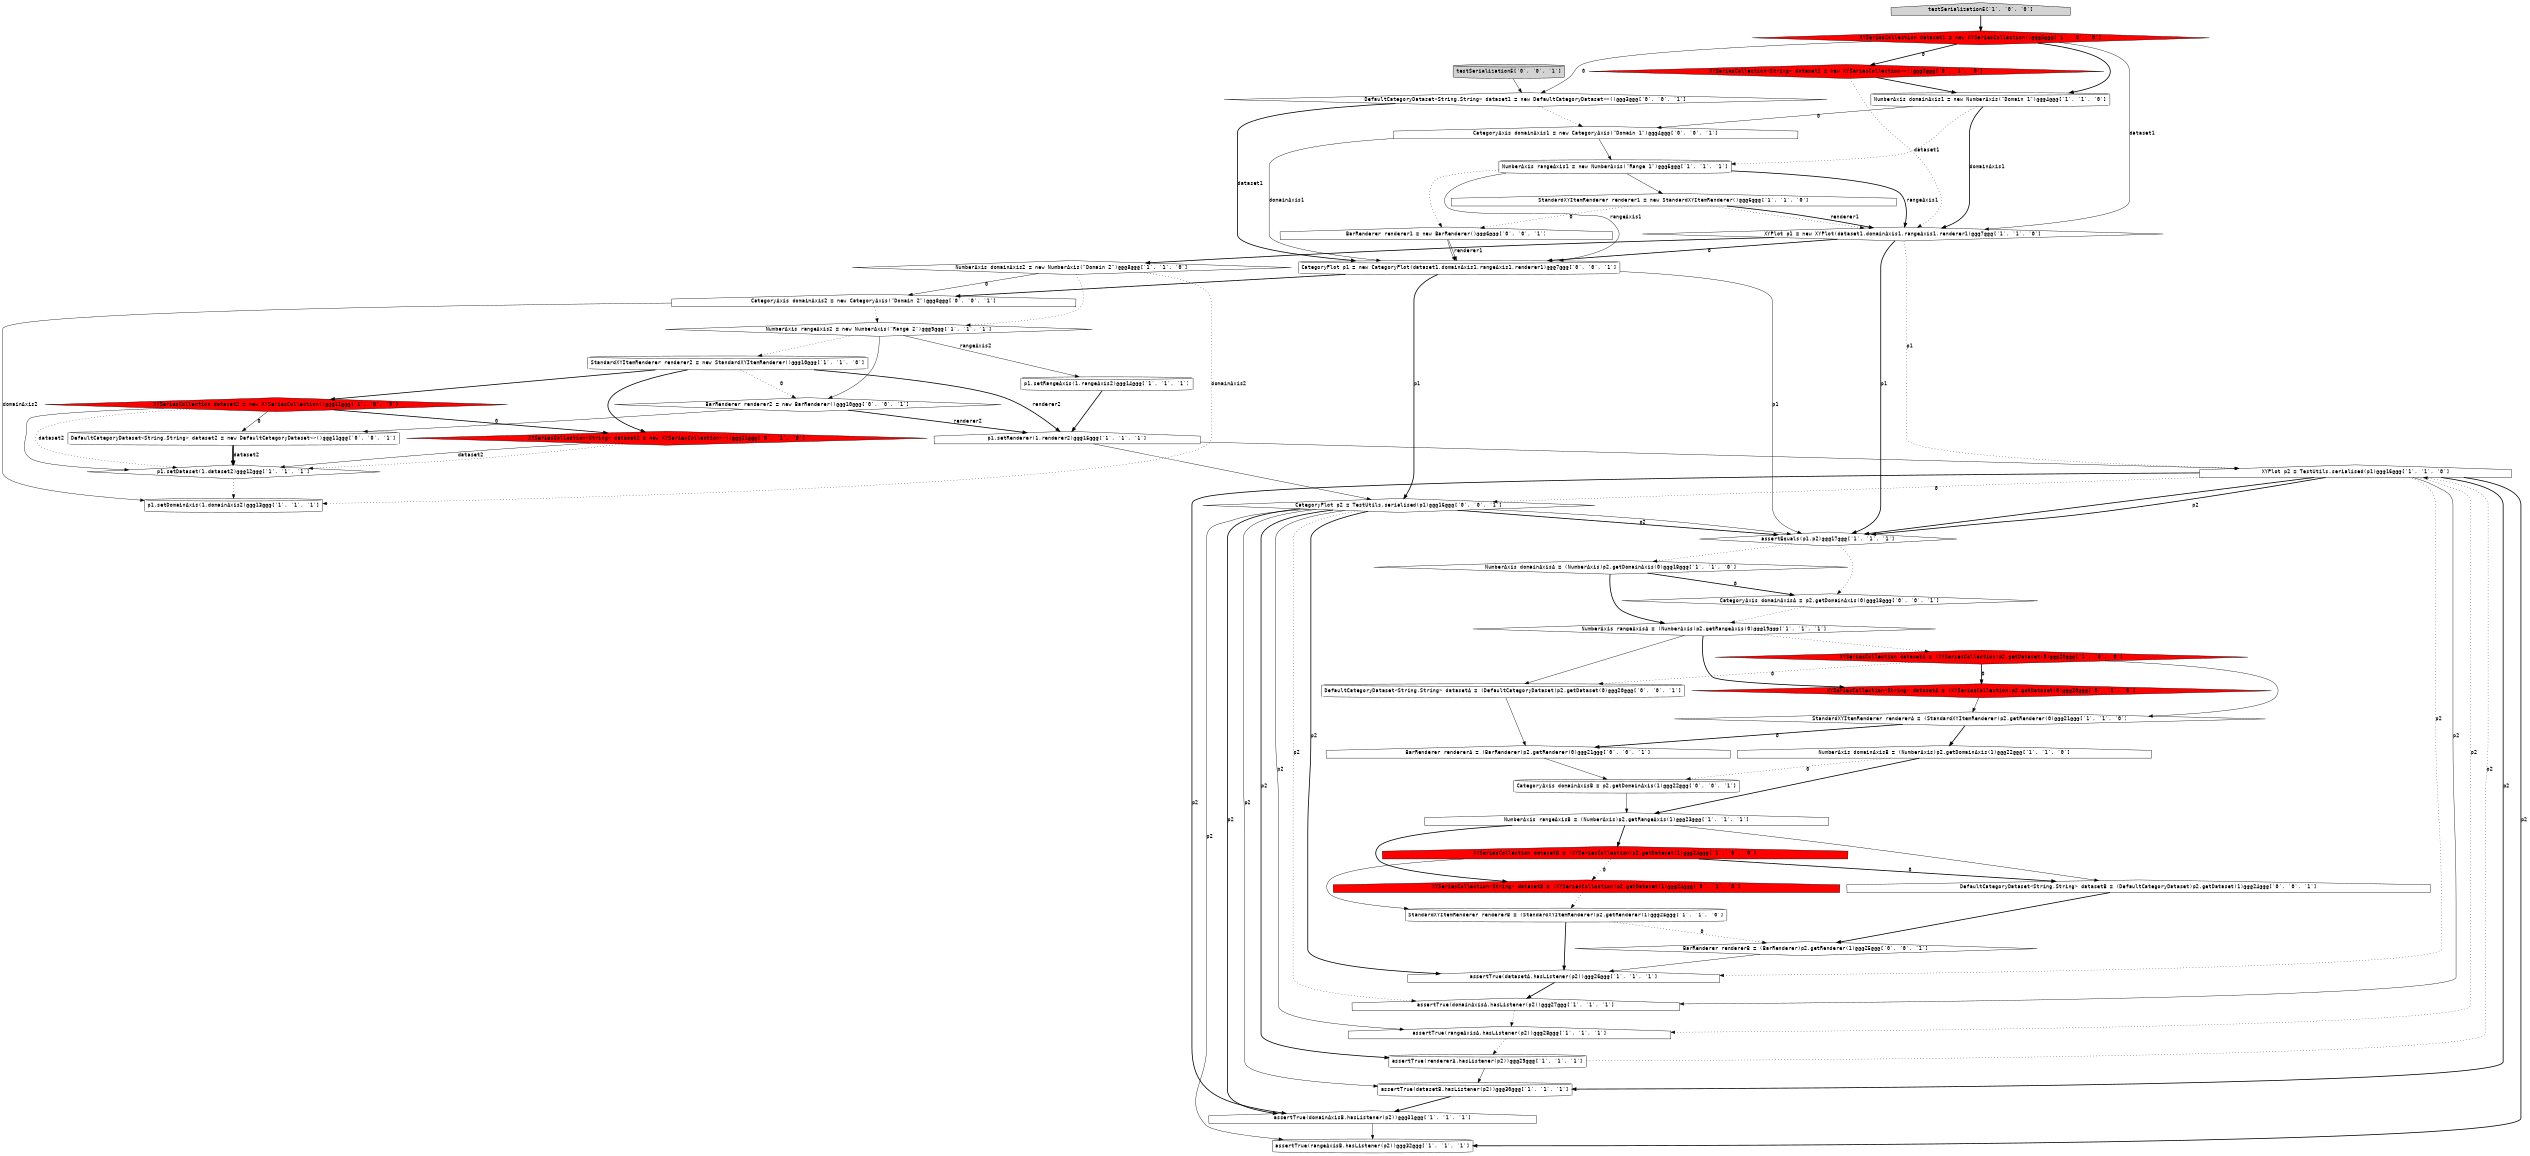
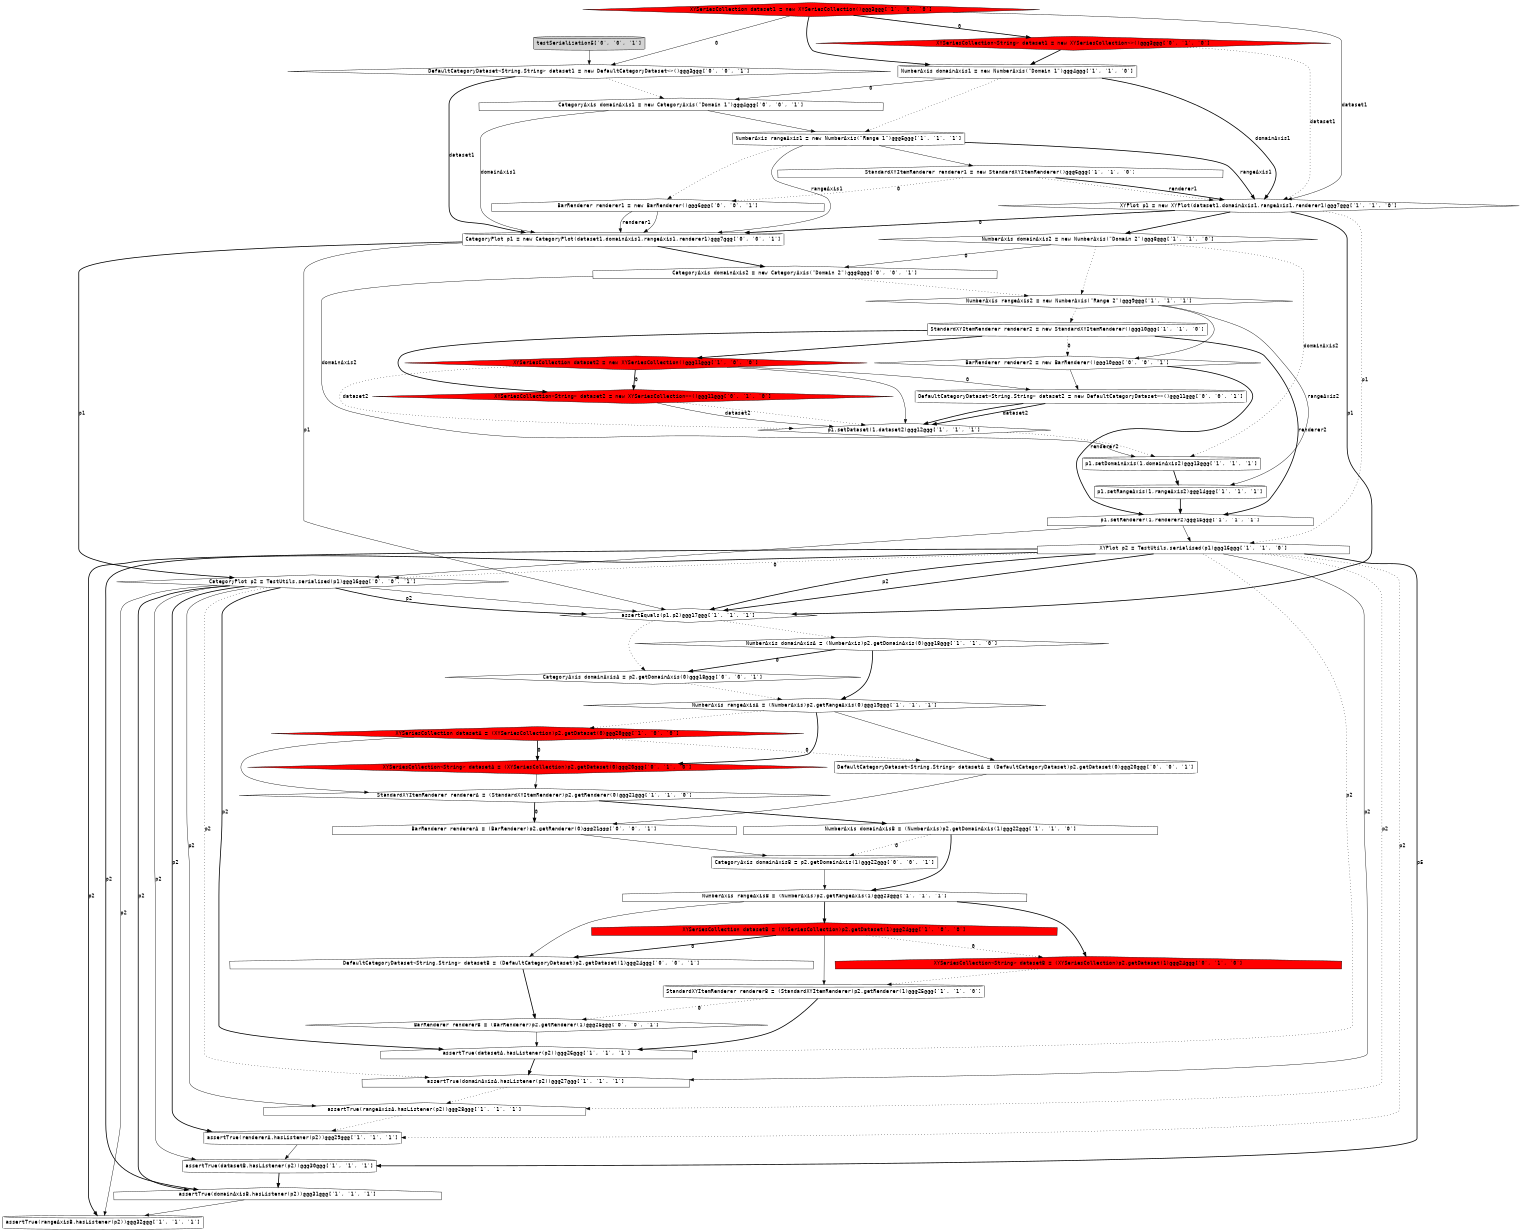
(1981, 10) -> none
none -> (1175, 476)
(2506, 786) -> (1420, 863)
(2336, 1049) -> (1235, 1127)
